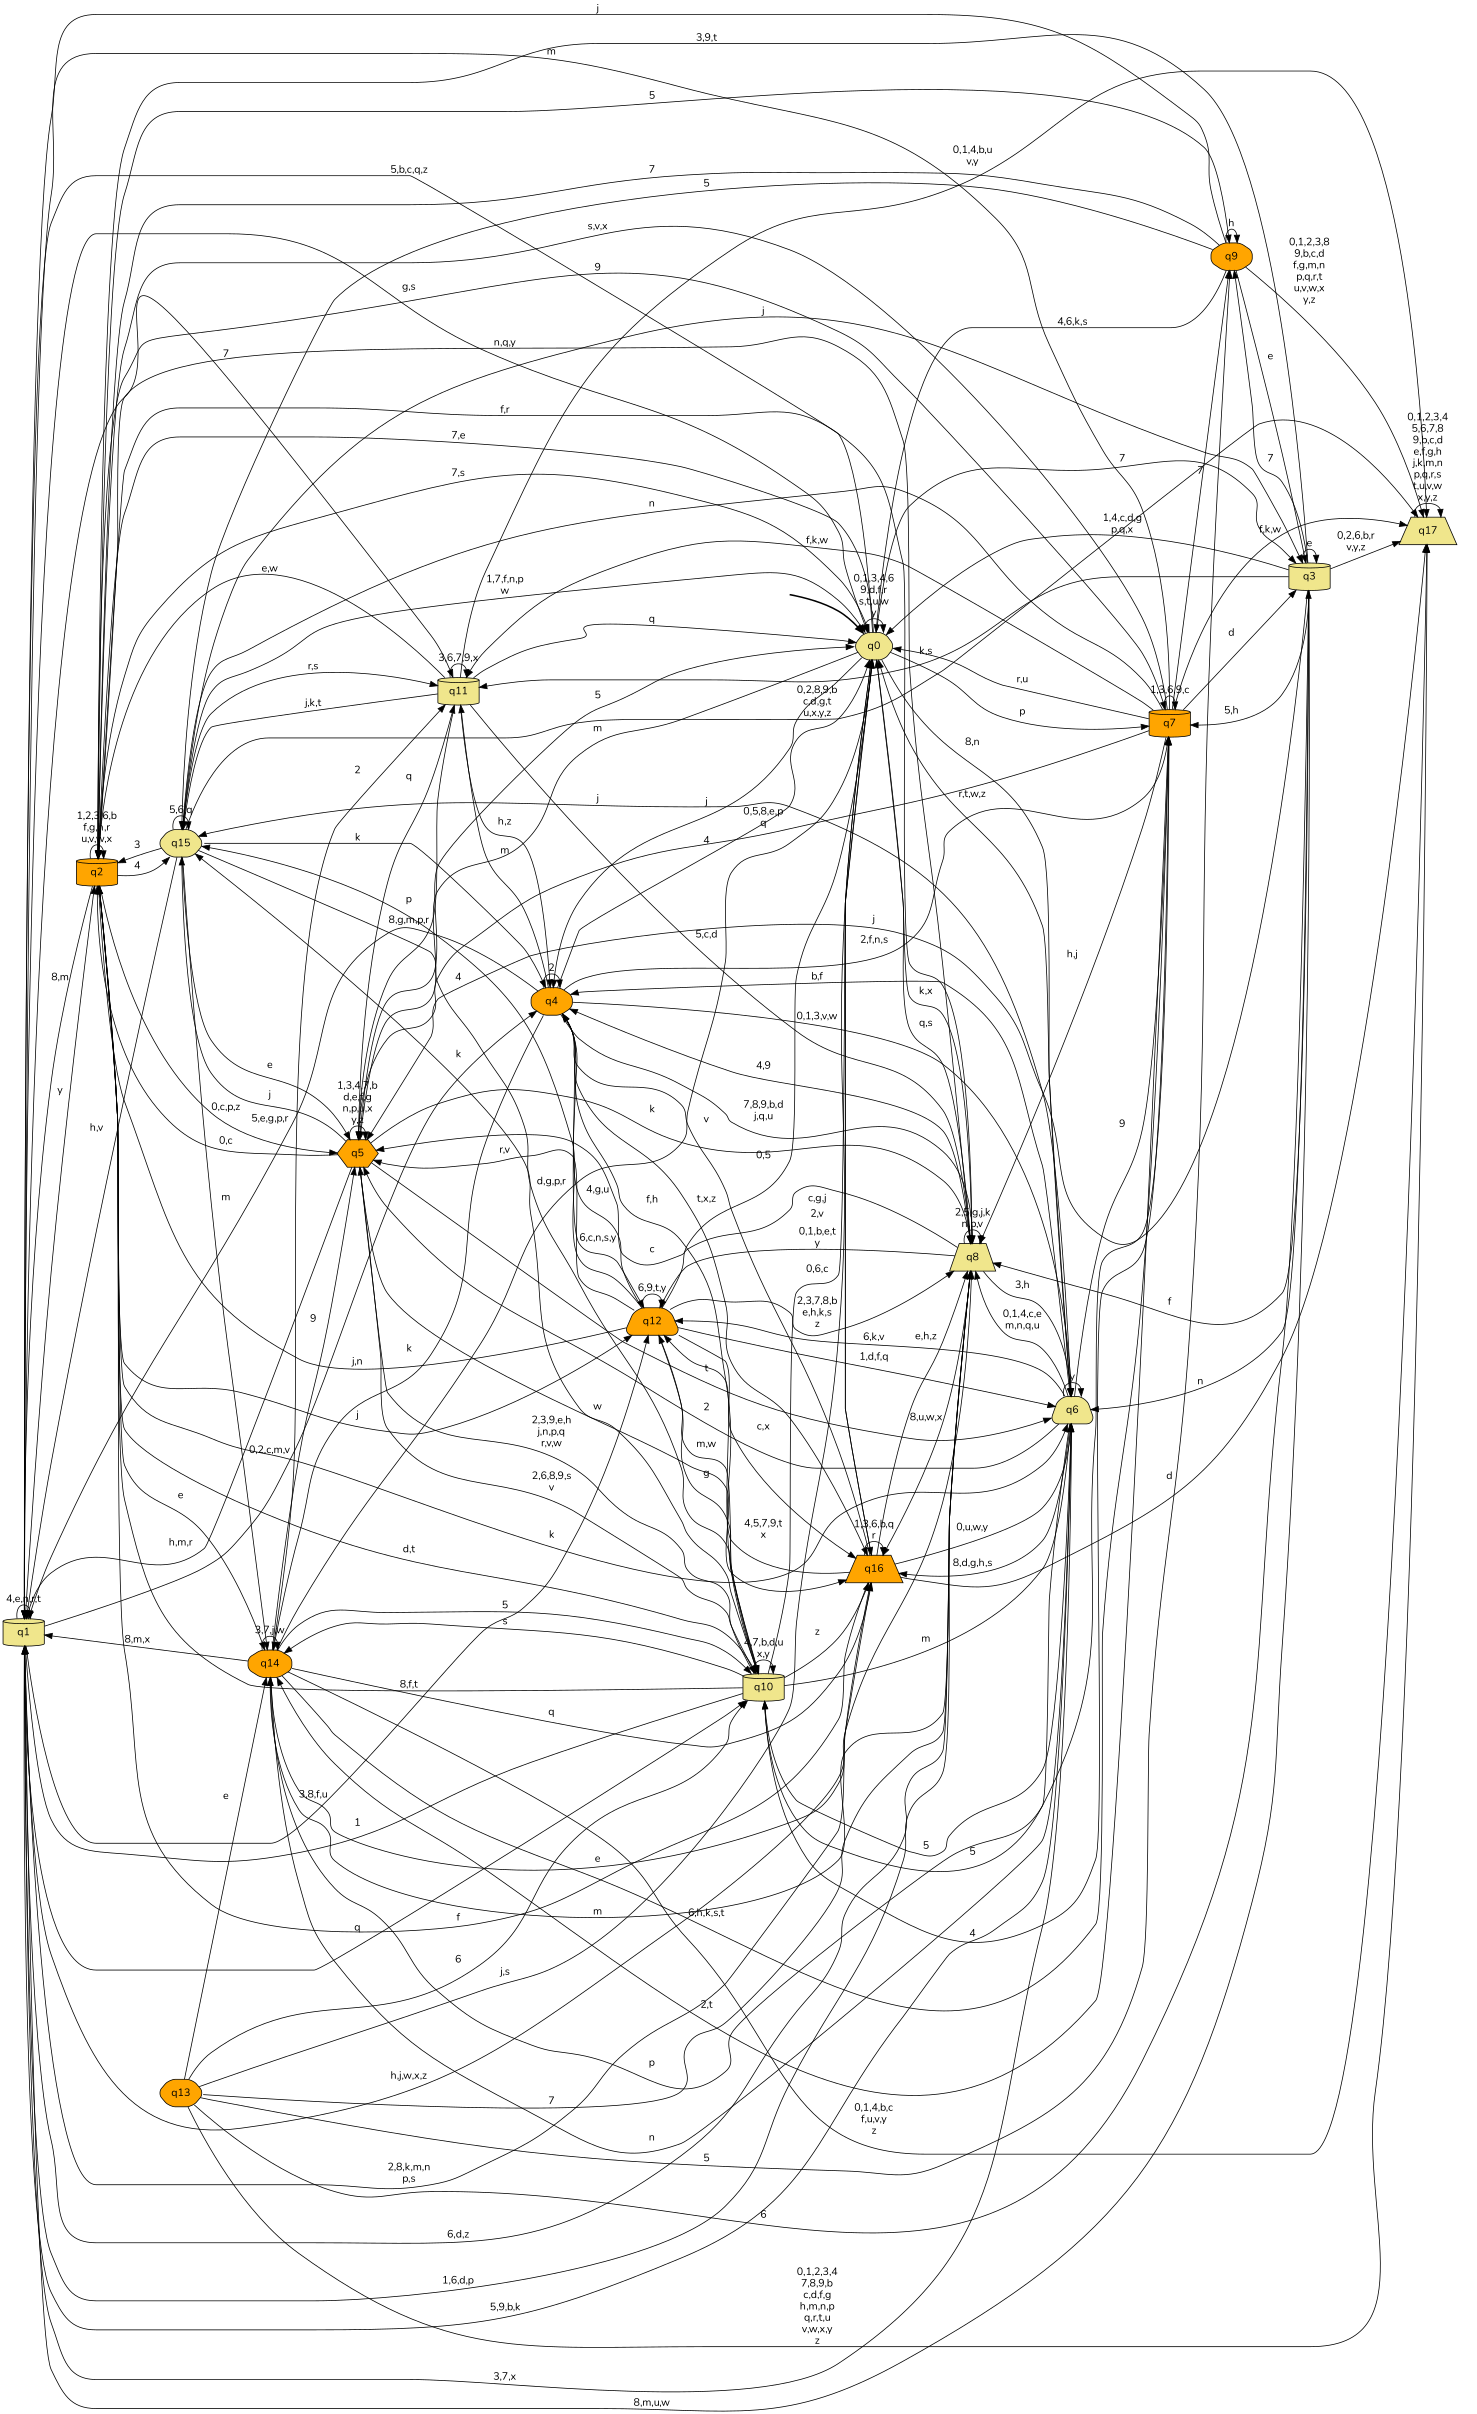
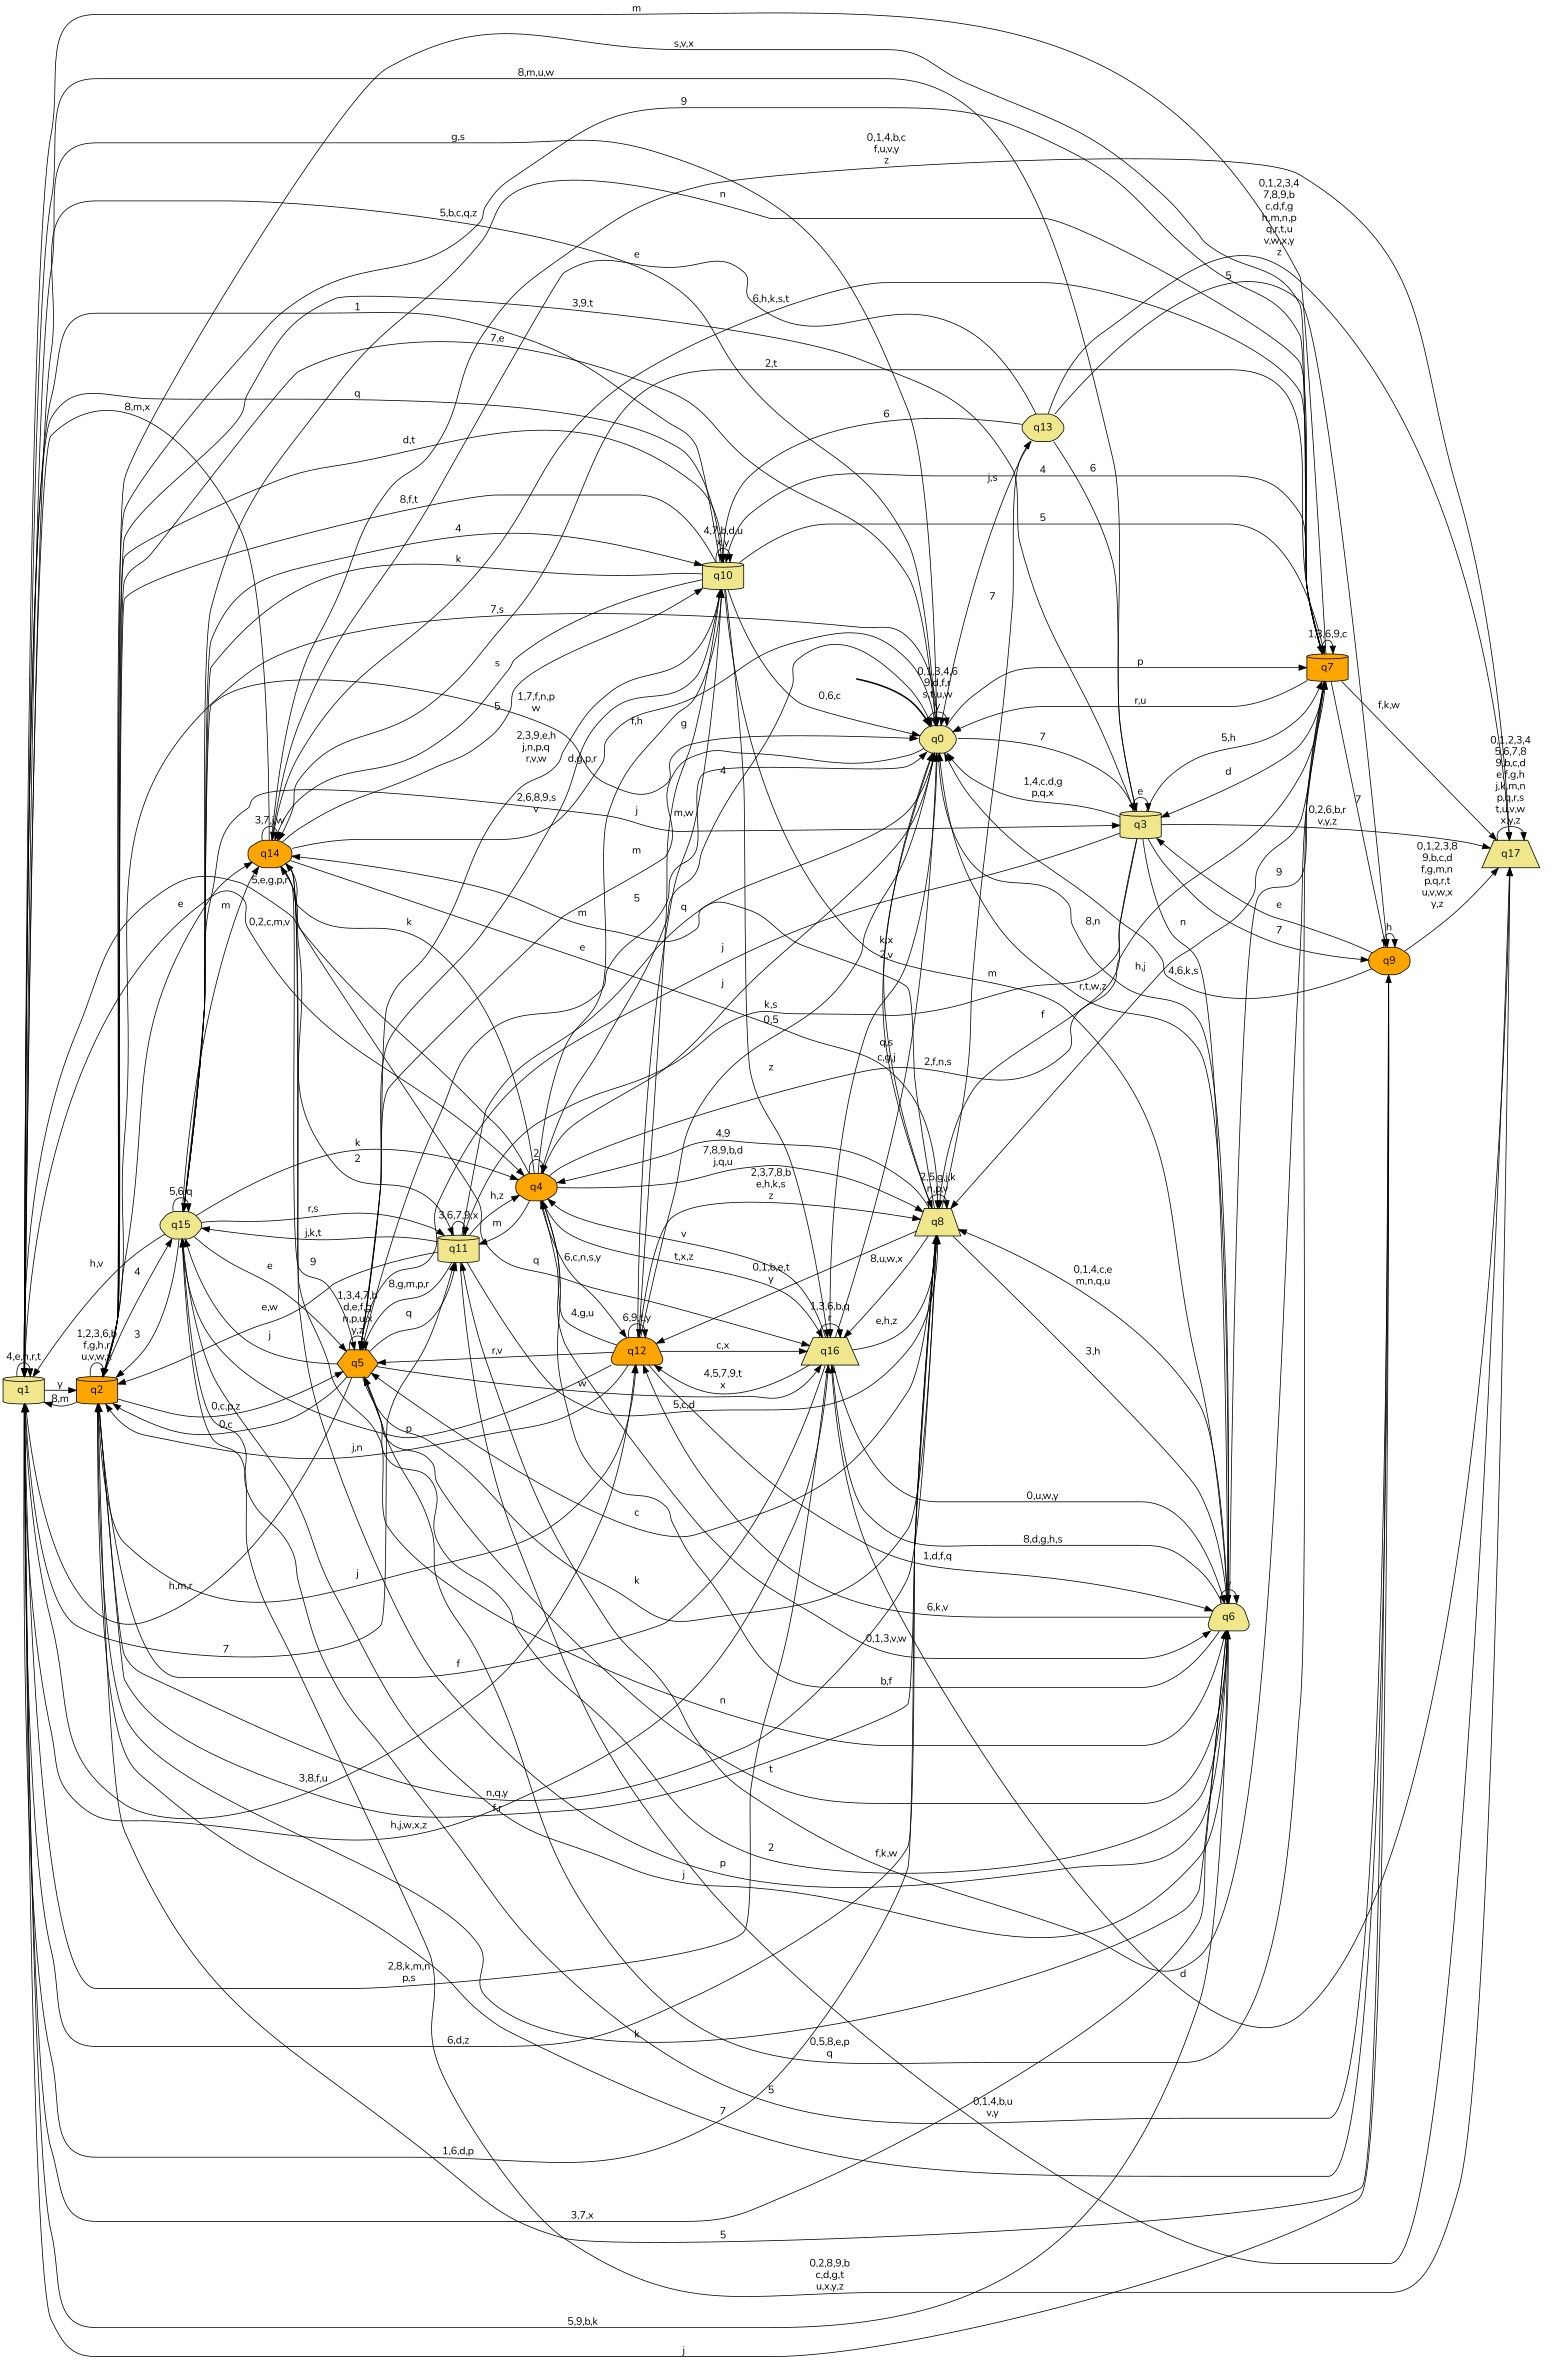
(874, 1569) -> (830, 1351)
(1029, 1787) -> none
(812, 1929) -> (986, 847)
(181, 2093) -> (1043, 428)
